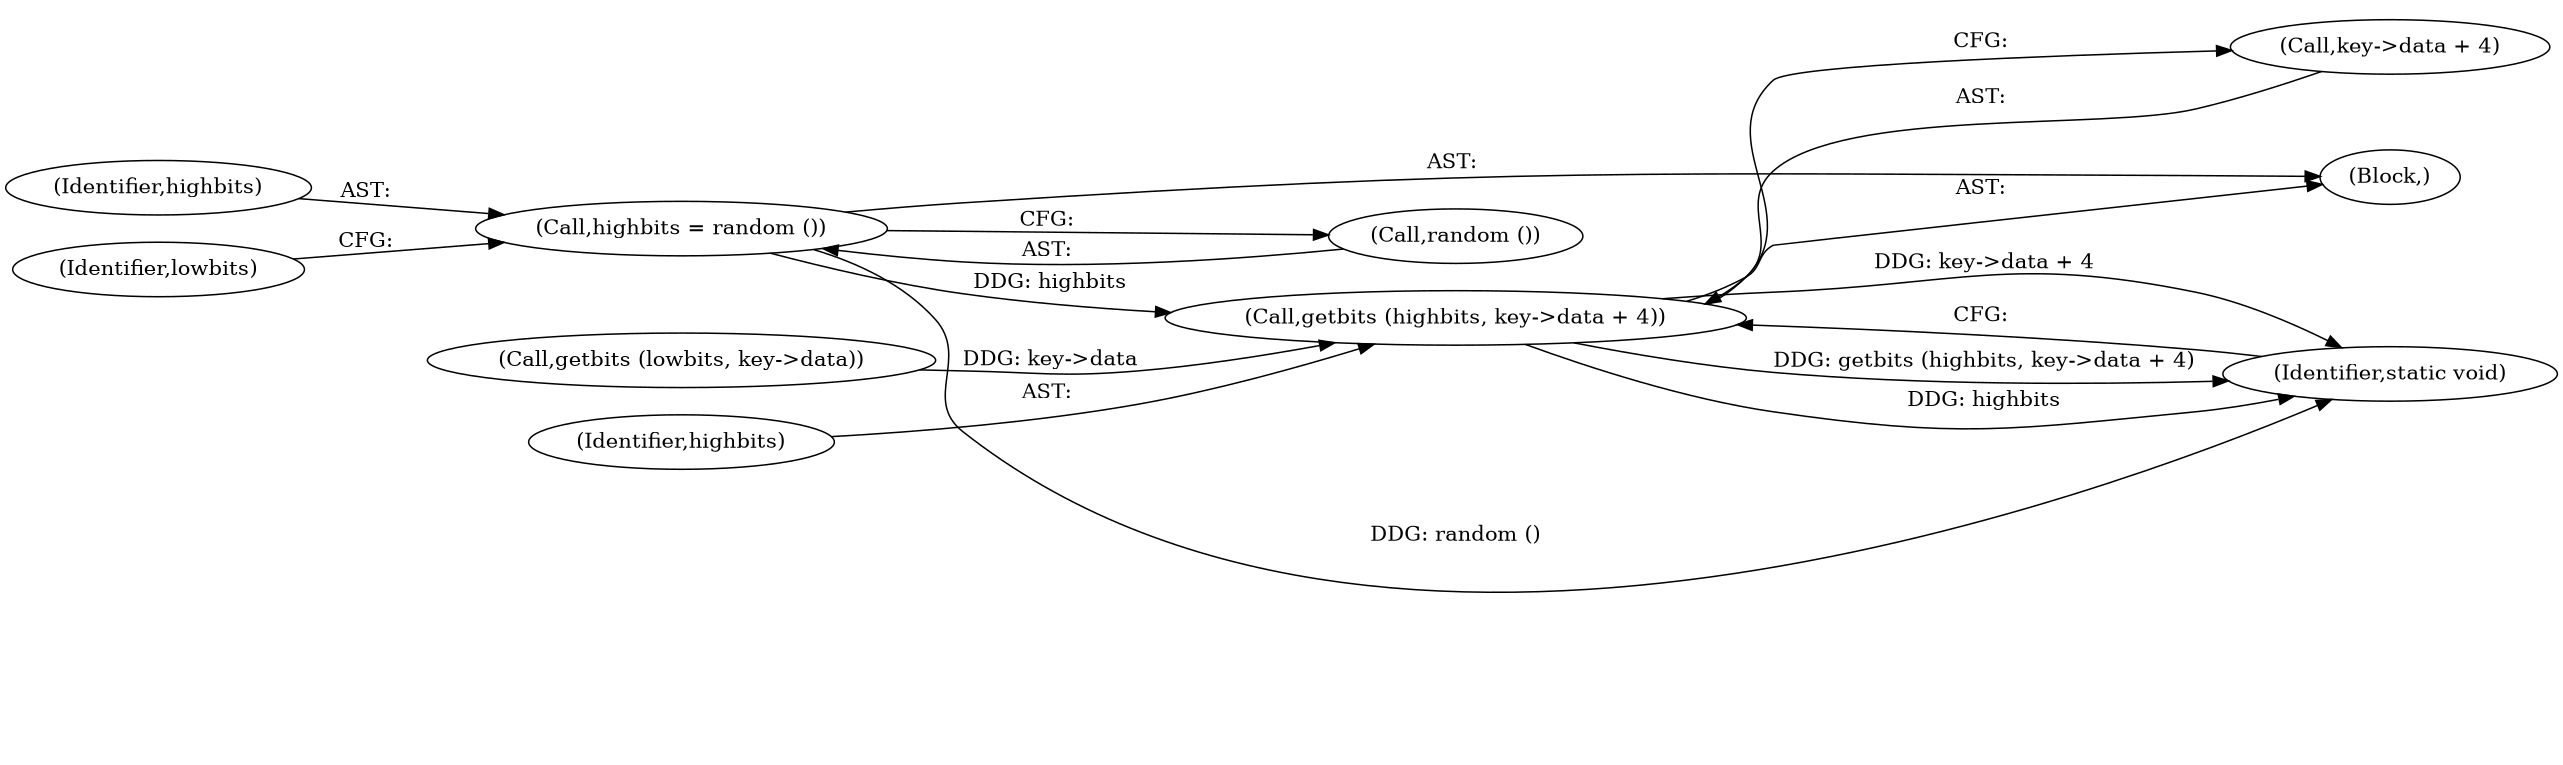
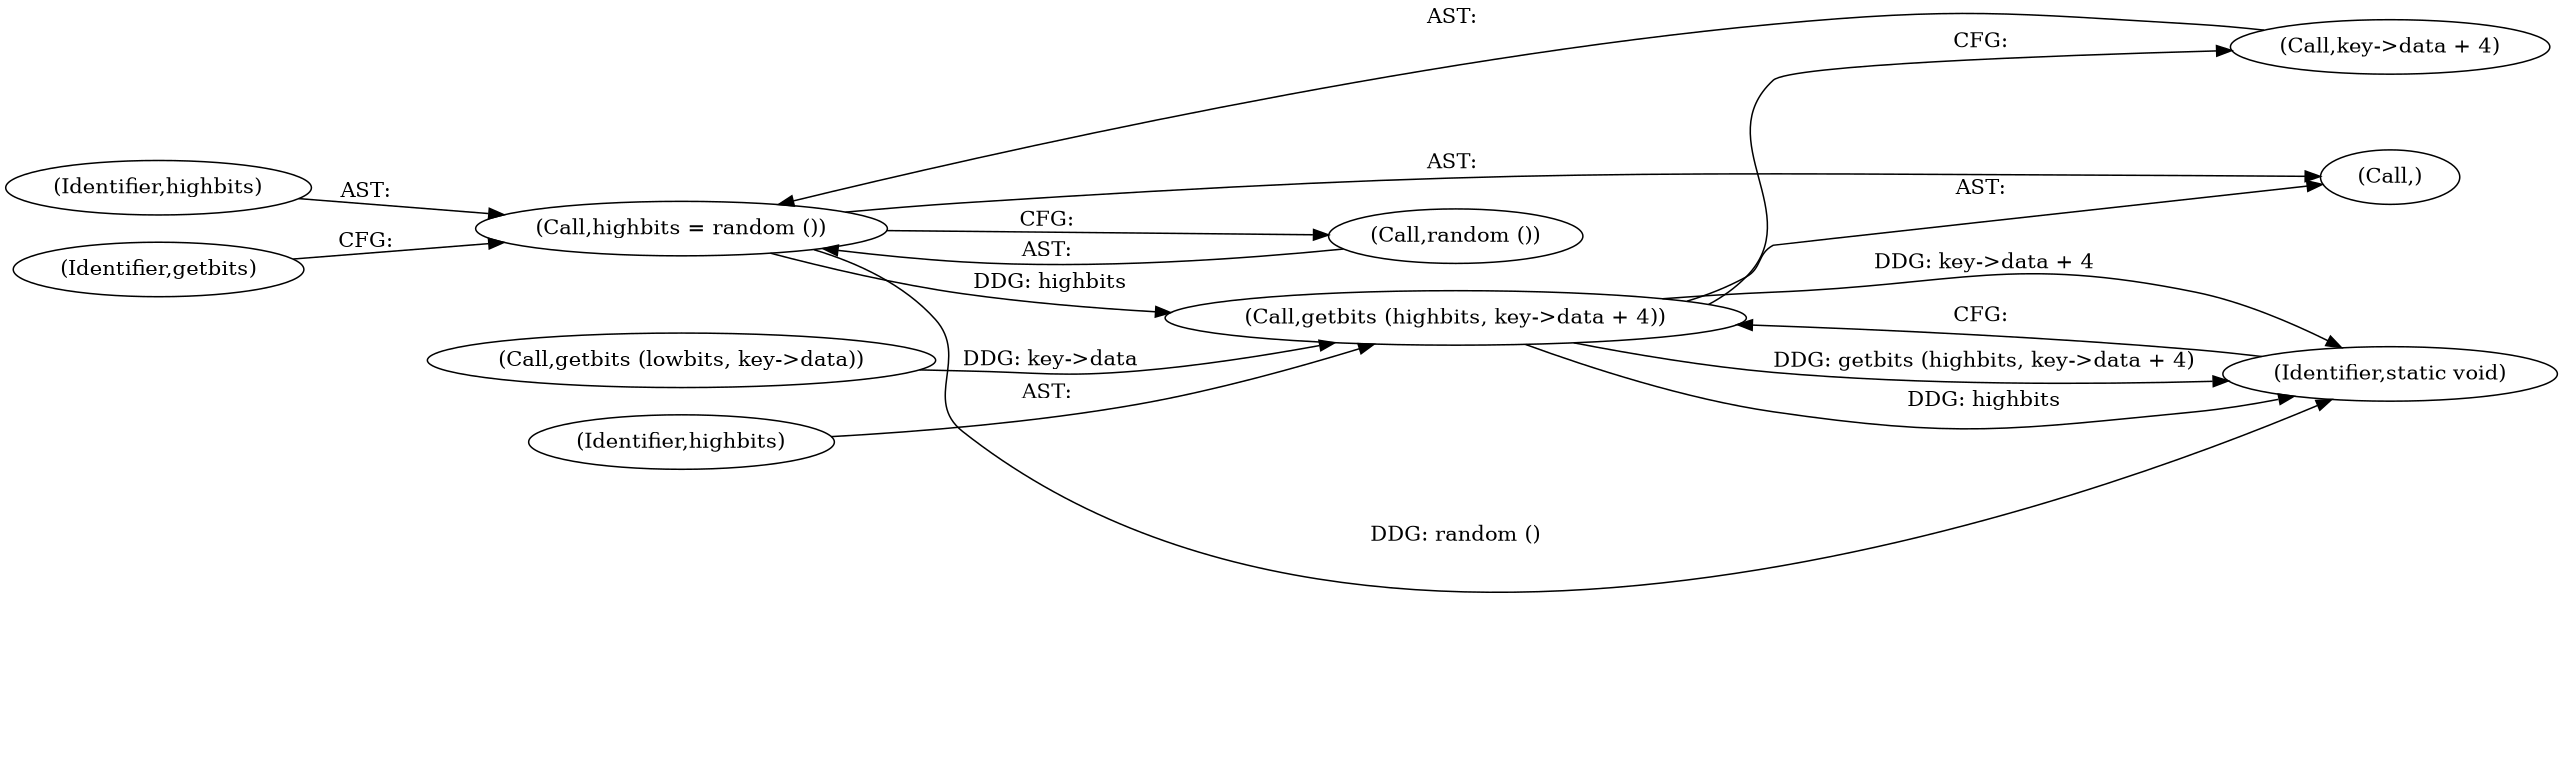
(1972, 125) -> (1523, 55)
(2390, 177) -> (2390, 177)
(159, 269) -> (159, 269)
